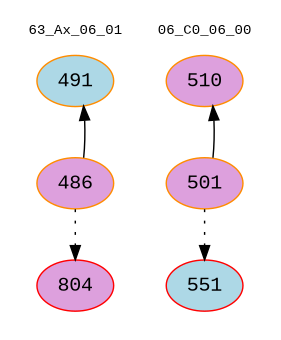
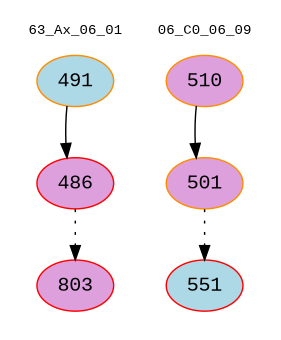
(205, 31) -> (205, 31)
(85, 139) -> (66, 125)
(214, 139) -> (195, 125)
(75, 183) -> (75, 183)
(75, 286) -> (75, 286)
